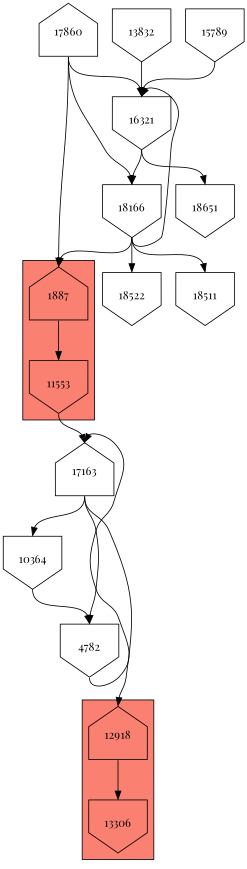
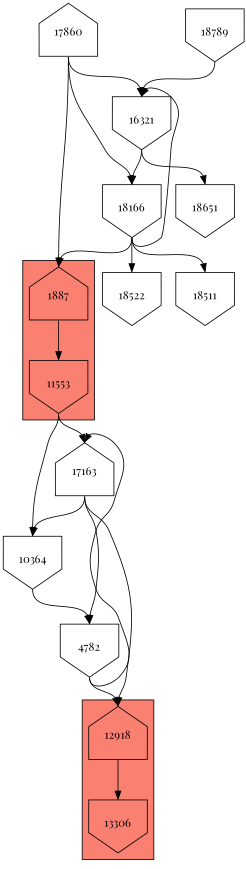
(142, 33) -> none
(215, 33) -> (215, 33)
none -> (41, 470)
none -> (102, 691)
